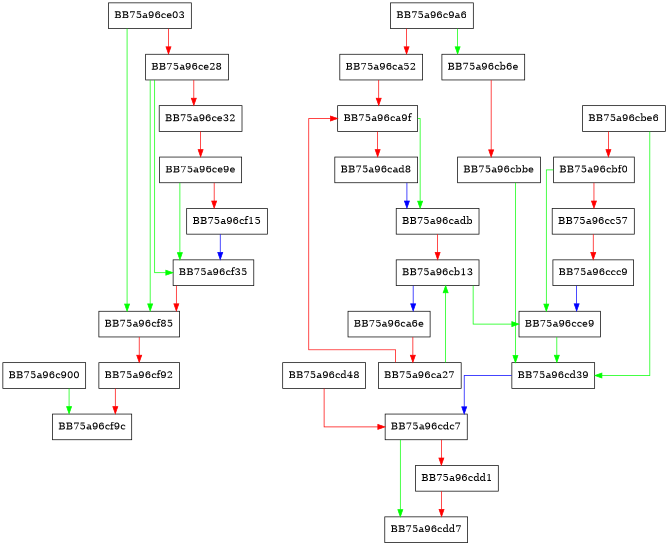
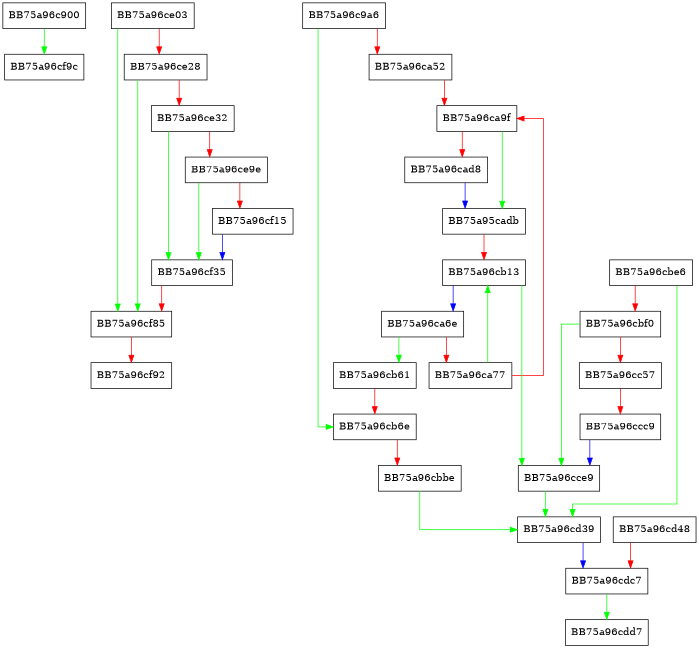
(155, 182) -> (168, 192)
(438, 221) -> (484, 221)
none -> (375, 376)
(420, 376) -> (470, 376)
(115, 398) -> none
(457, 478) -> none
